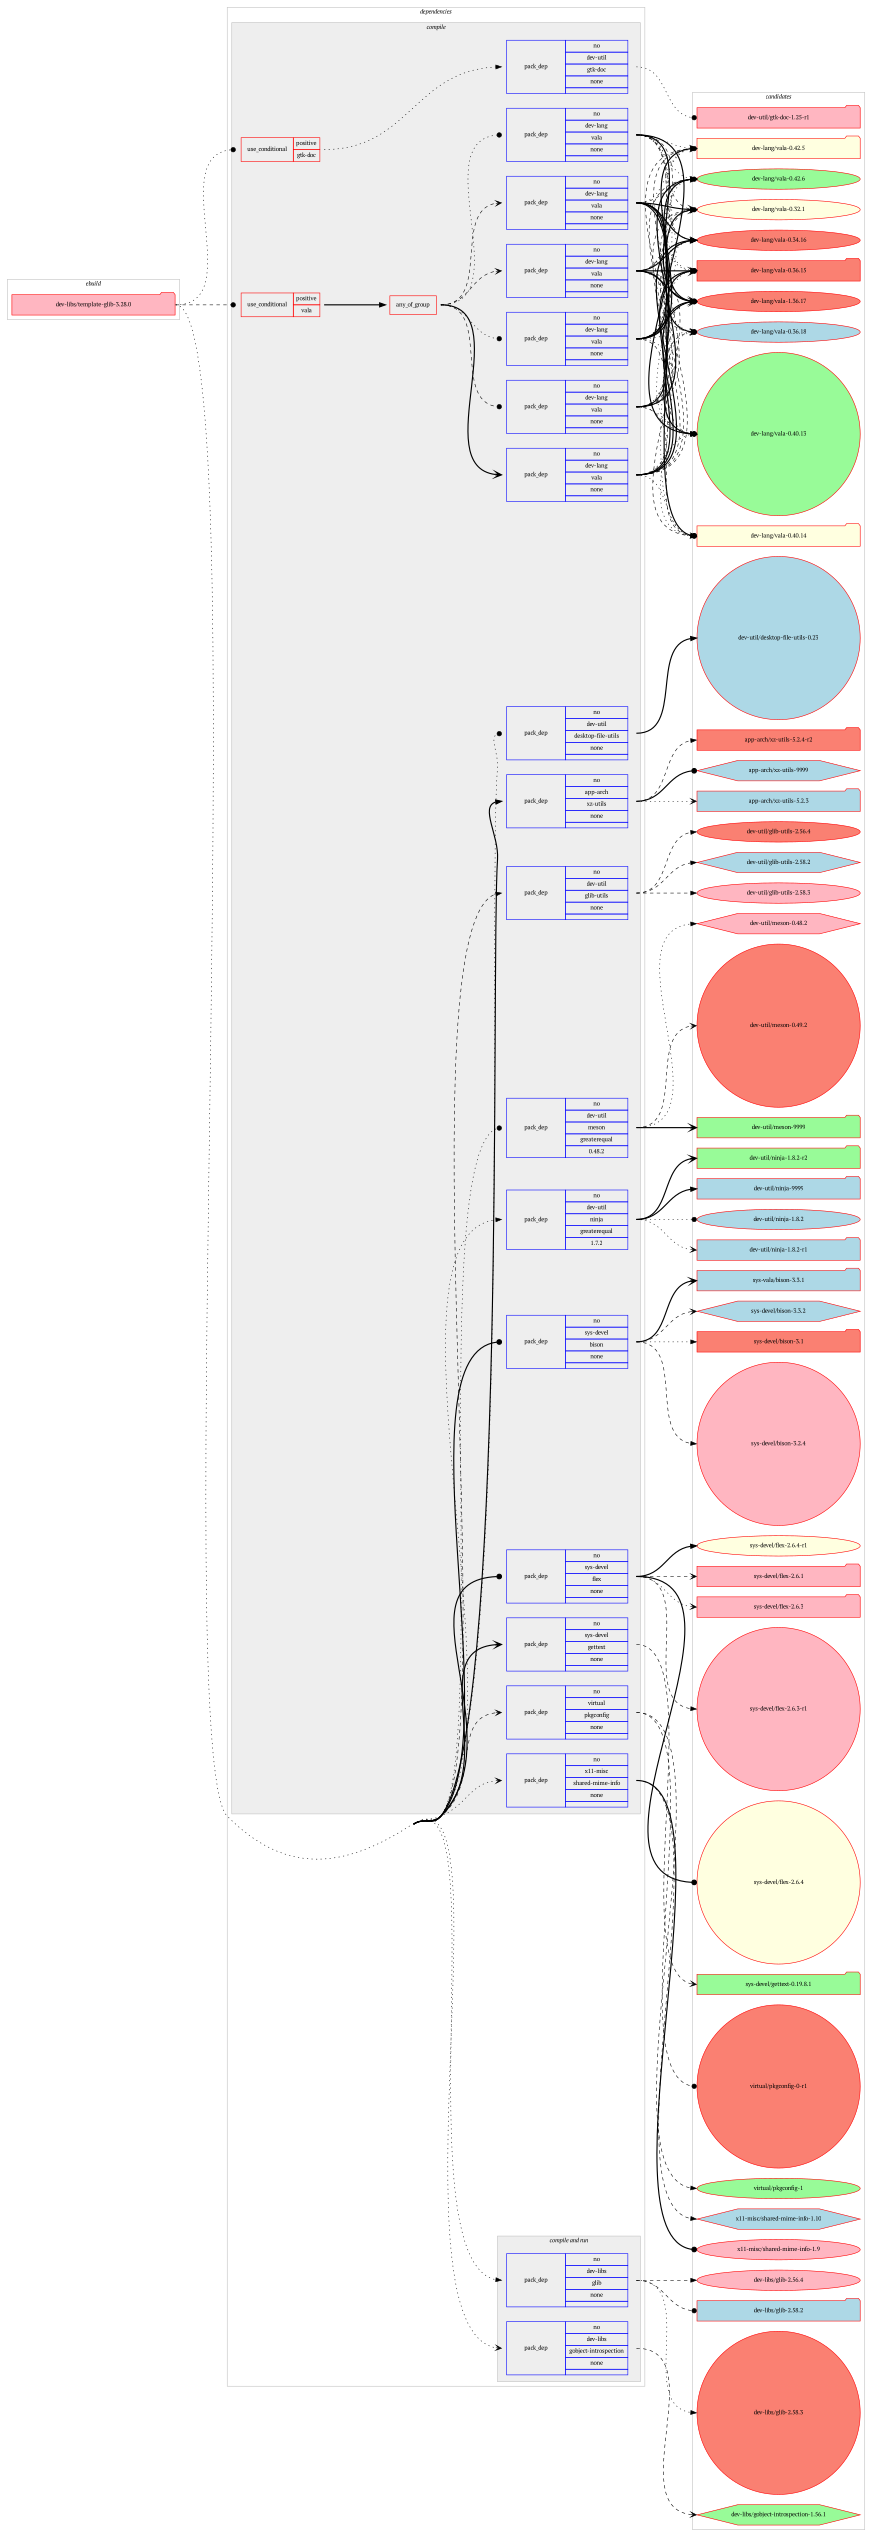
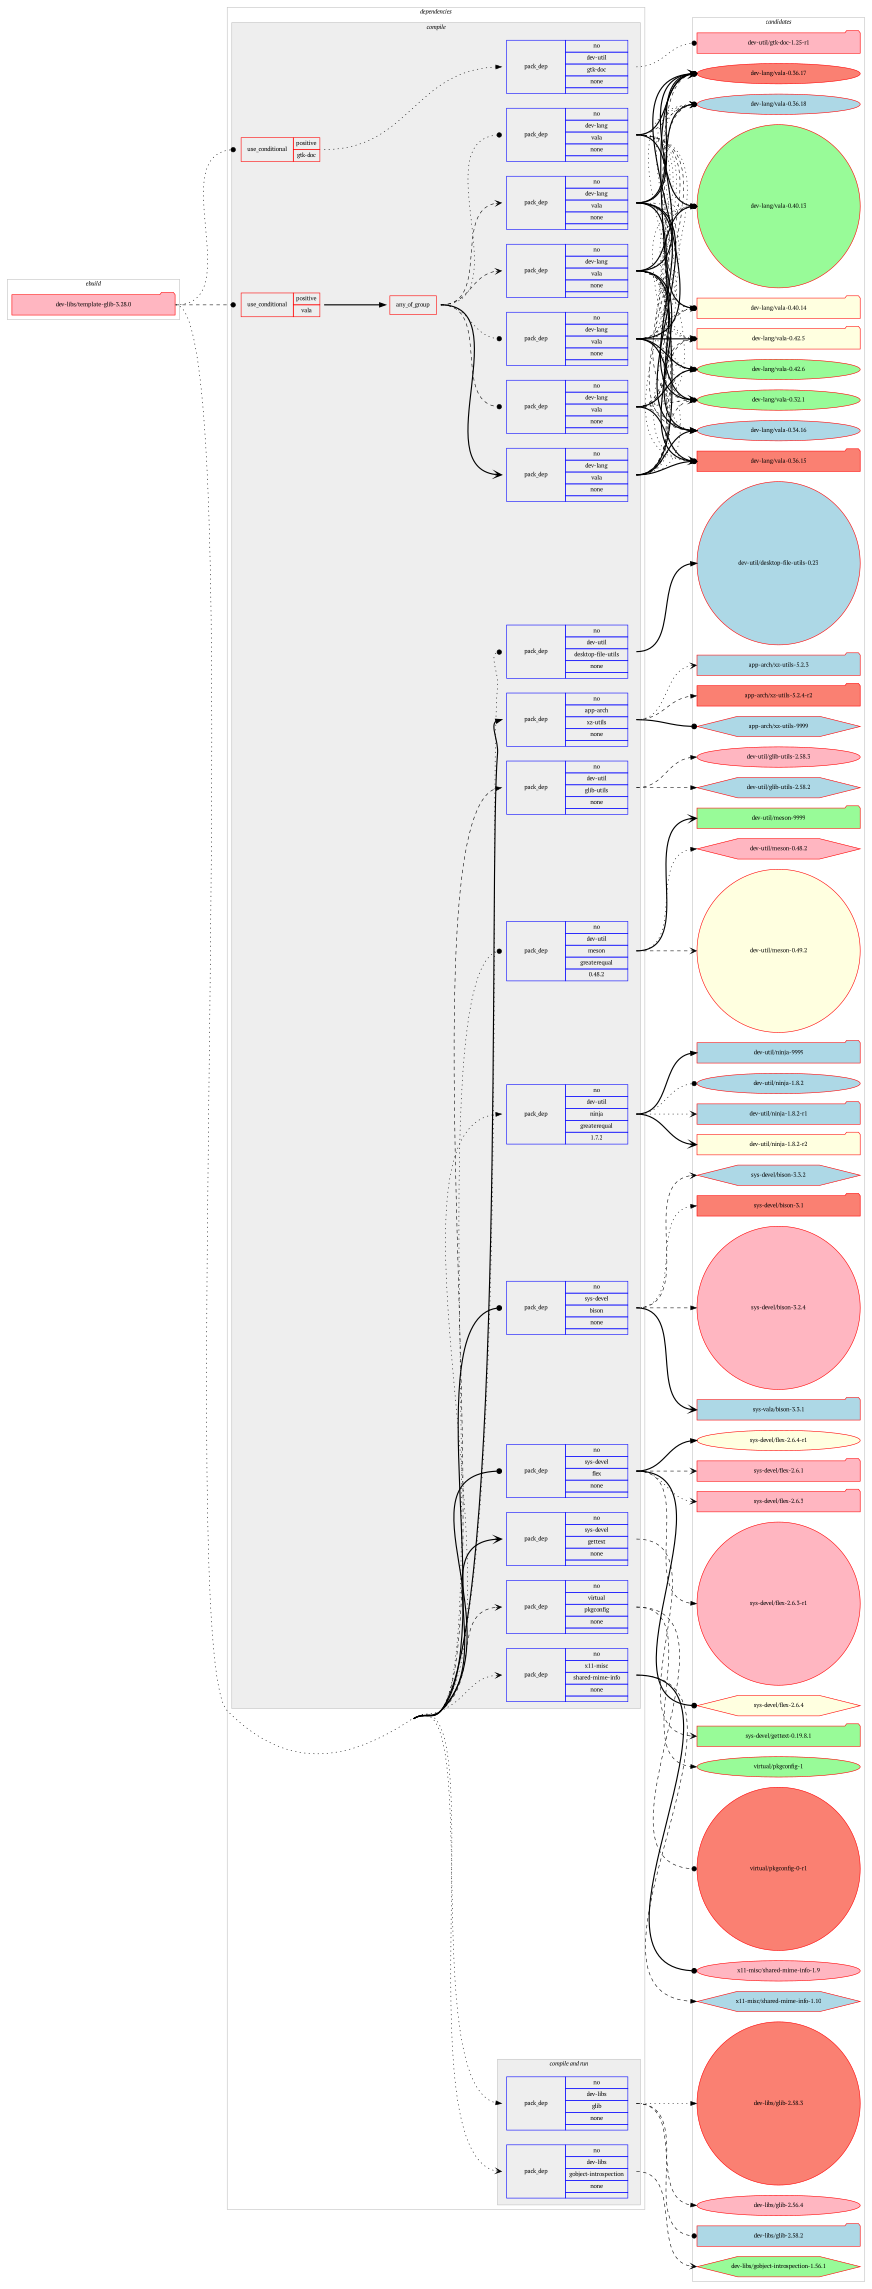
(779, 210) -> (779, 400)
(779, 240) -> (779, 431)
(779, 301) -> (779, 74)
(779, 832) -> none
(779, 1026) -> (779, 951)
(779, 1158) -> (779, 1145)
(779, 1882) -> (779, 1706)
